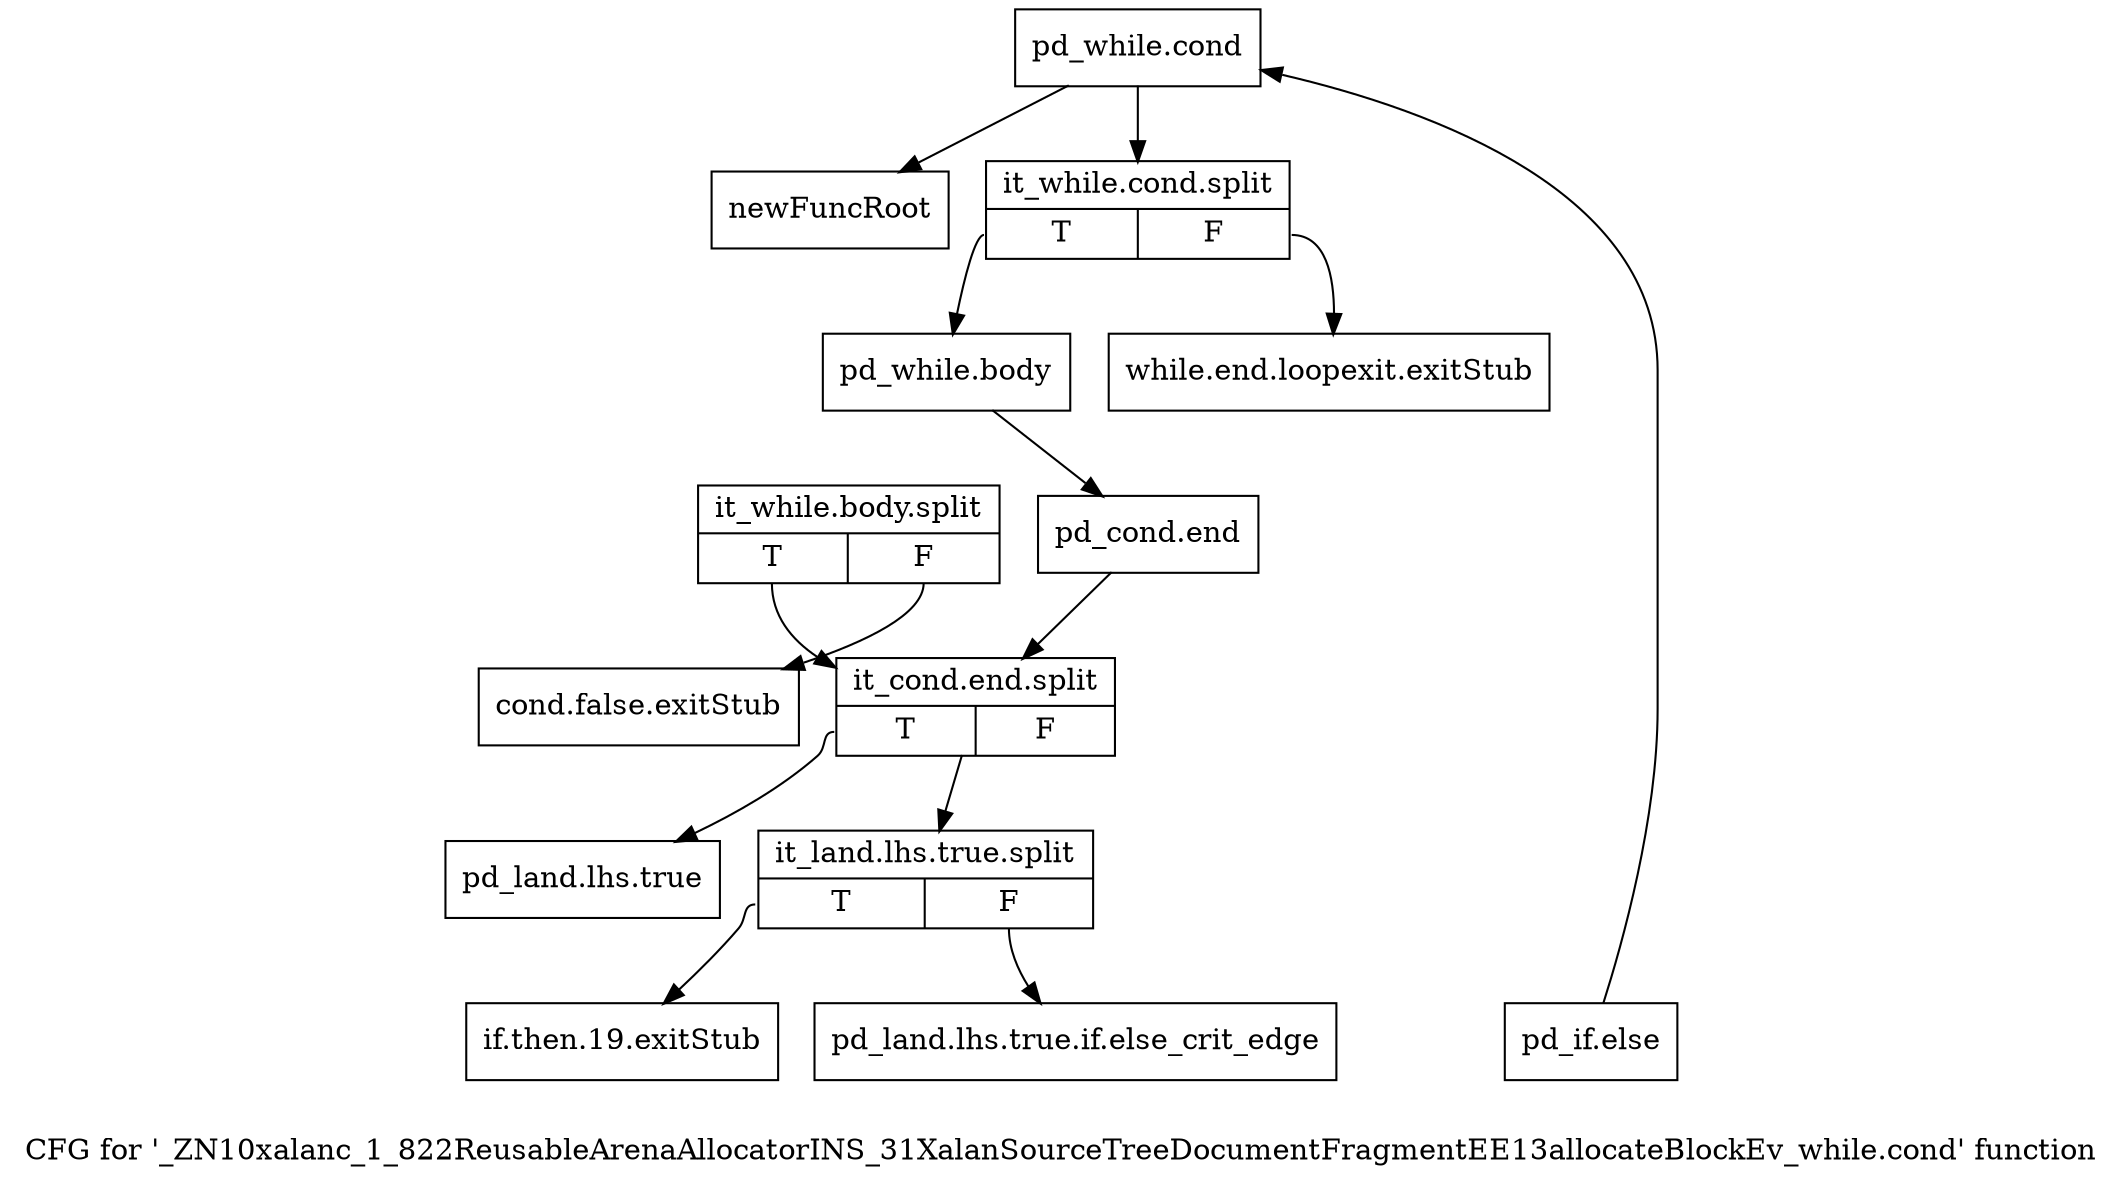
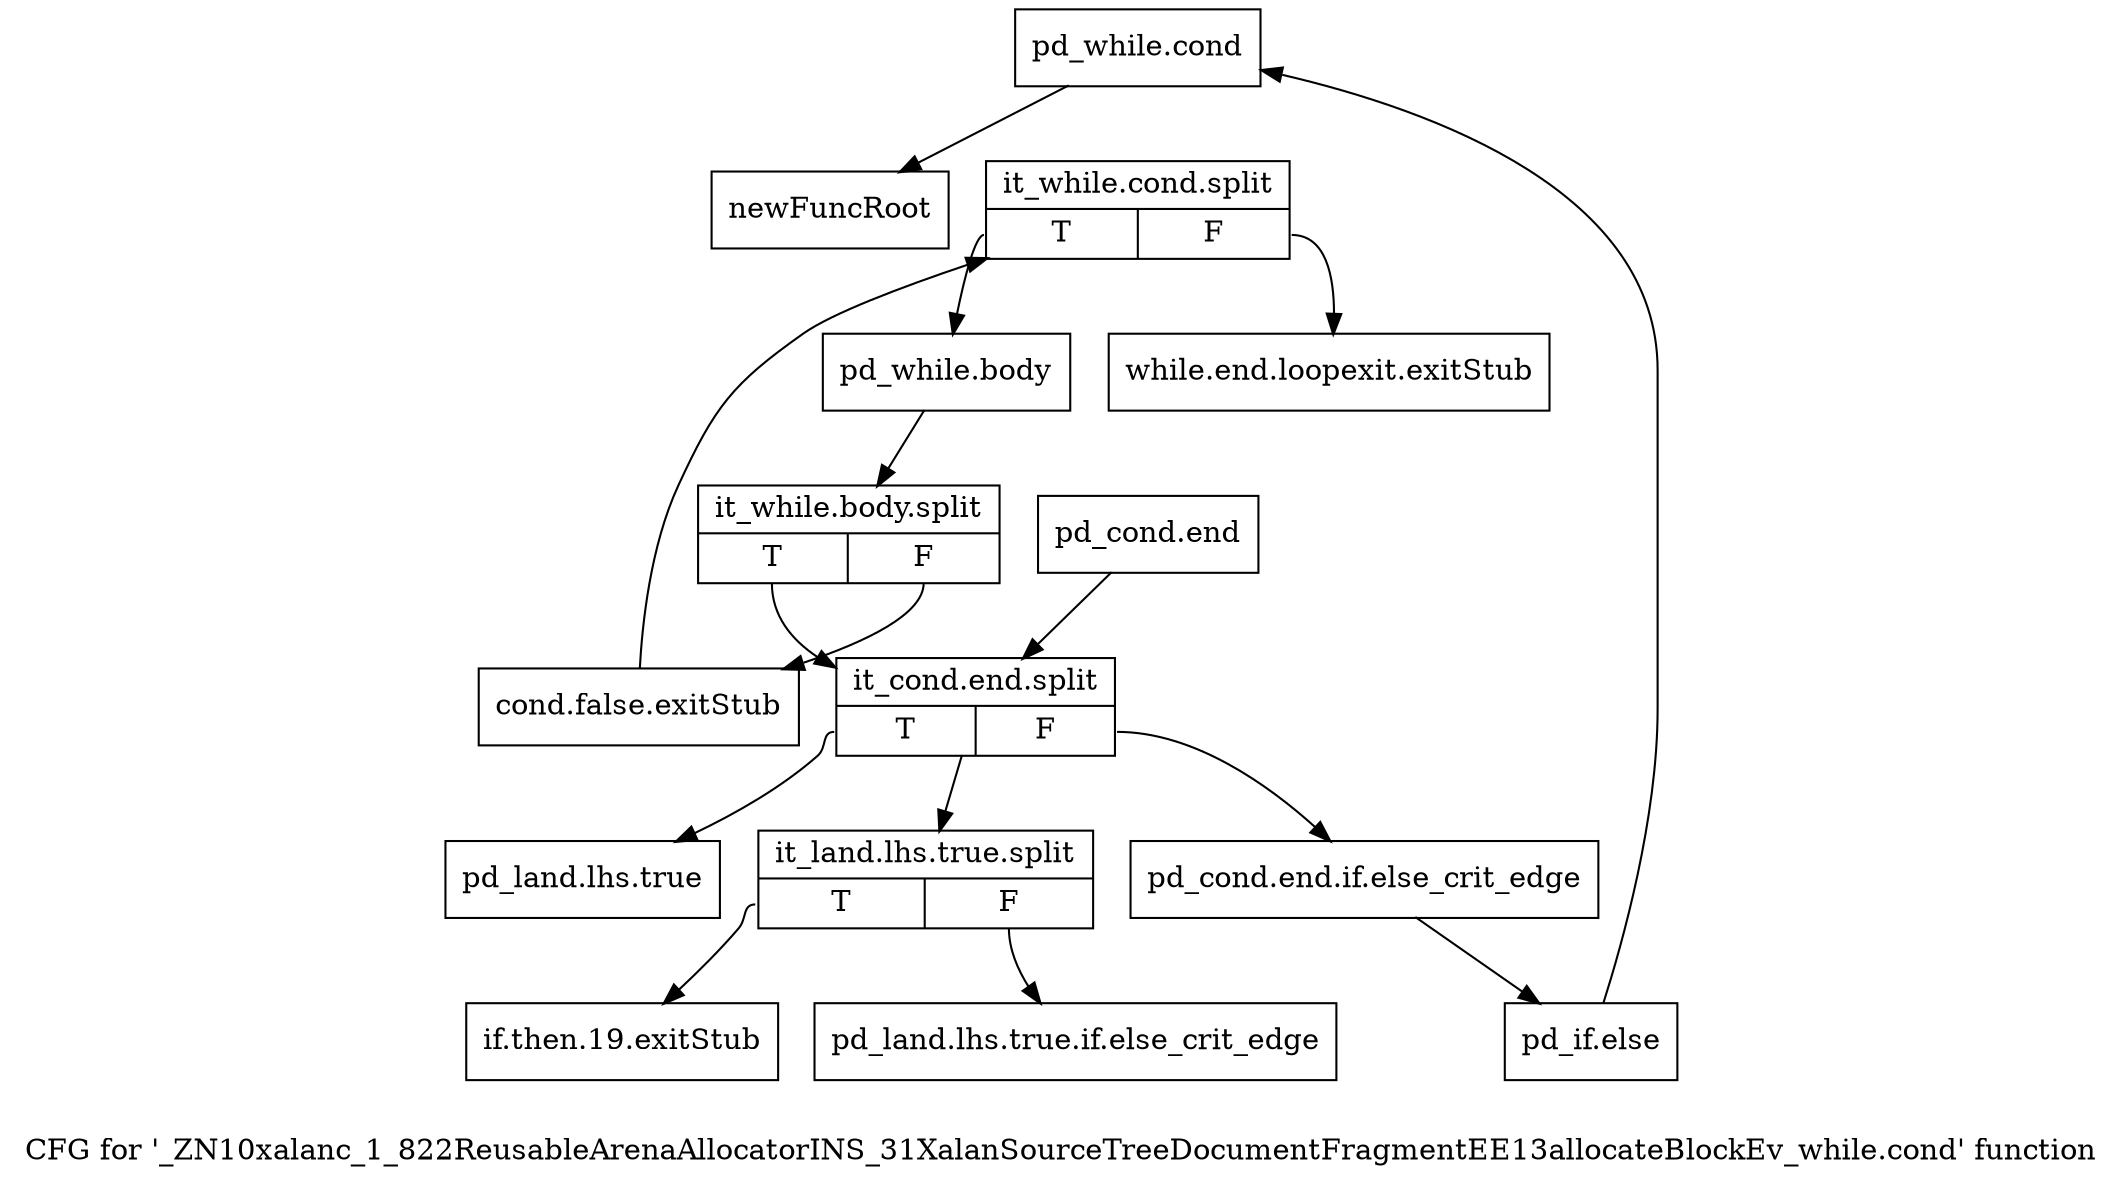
(1138, 113) -> (725, 403)
(1039, 447) -> (906, 439)
none -> (1364, 879)
